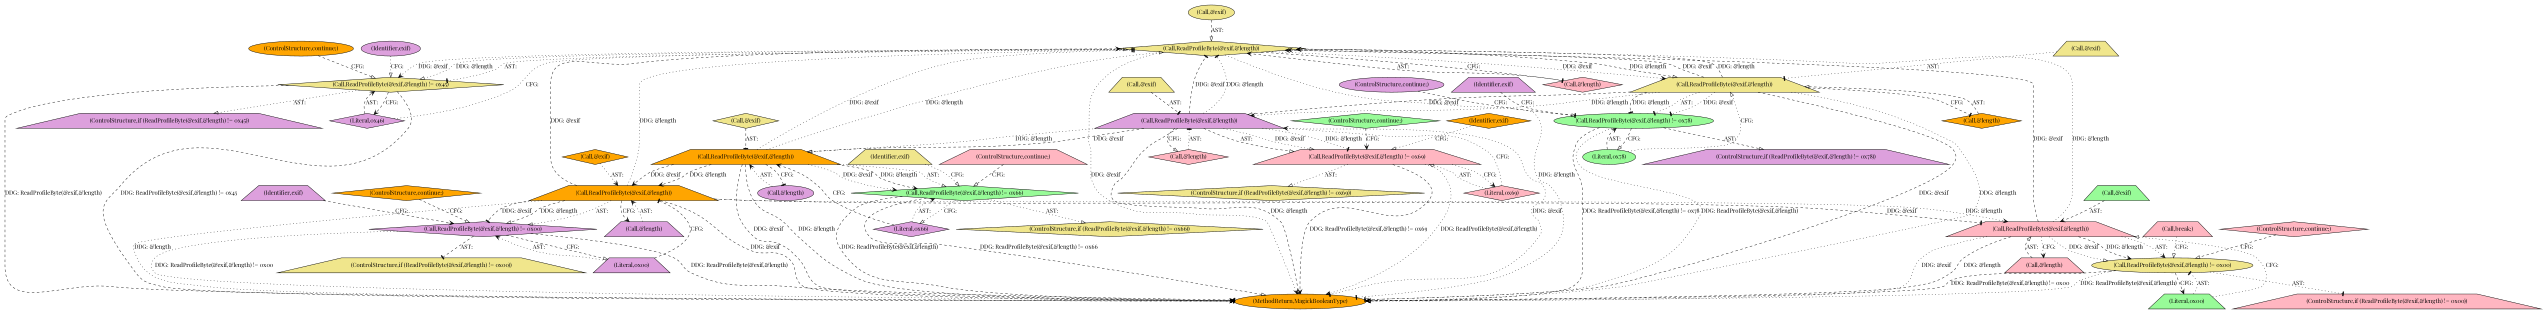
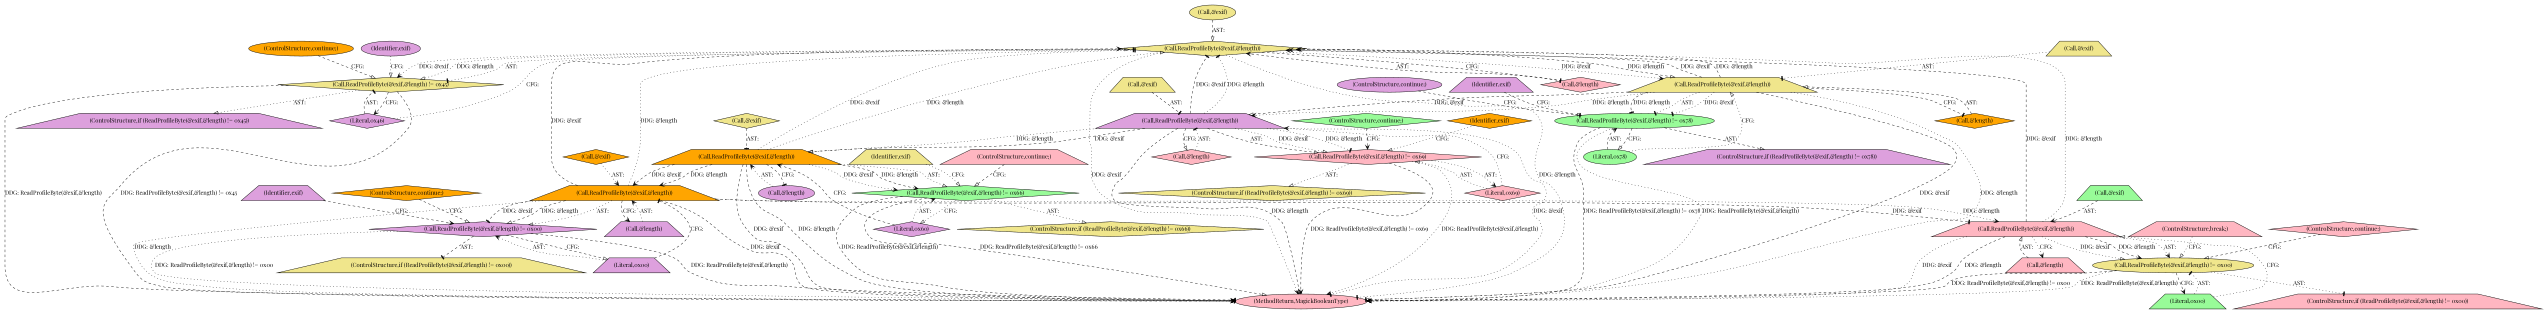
(365, 103) -> (365, 102)
(1367, 157) -> (1368, 157)
(1491, 175) -> (1492, 175)
(911, 229) -> (912, 229)
(2178, 229) -> (2195, 229)
(1300, 301) -> (1301, 301)
